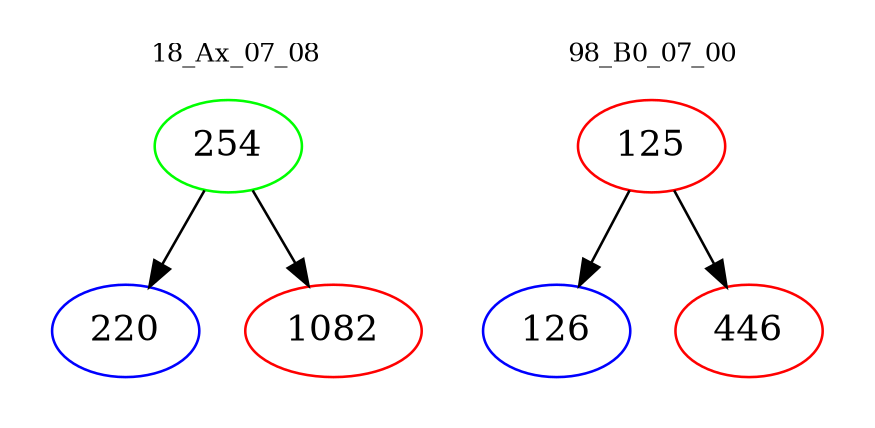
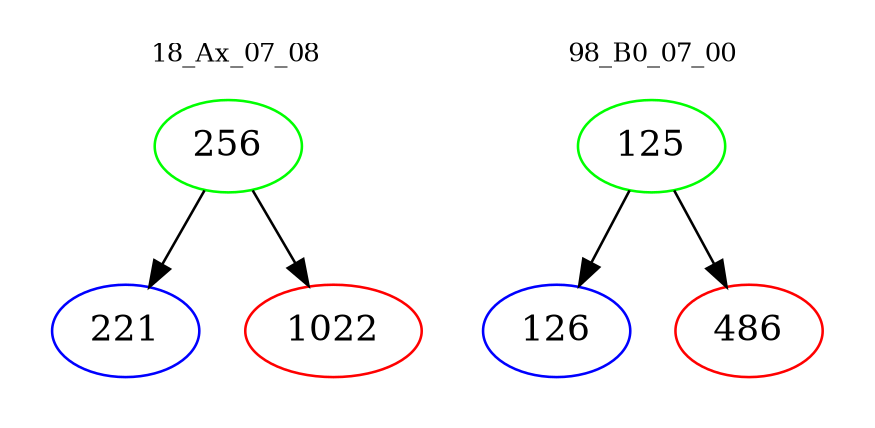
(228, 146) -> (228, 146)
(652, 146) -> (652, 146)
(126, 331) -> (126, 331)
(333, 331) -> (333, 331)
(749, 331) -> (749, 331)
